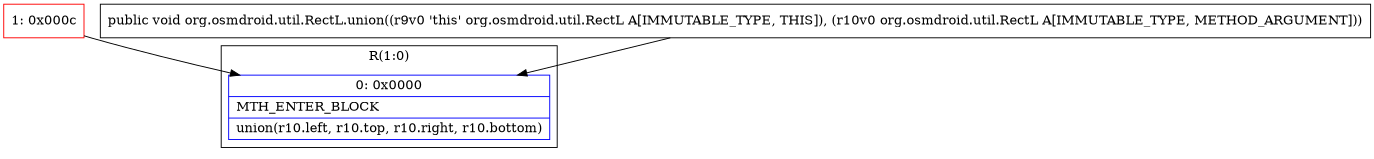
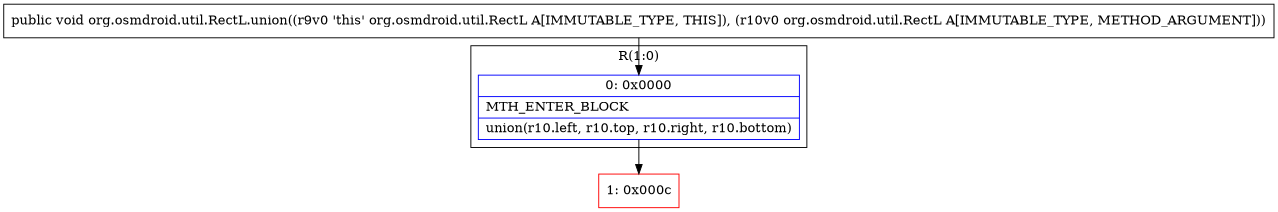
(157, 55) -> (639, 153)
